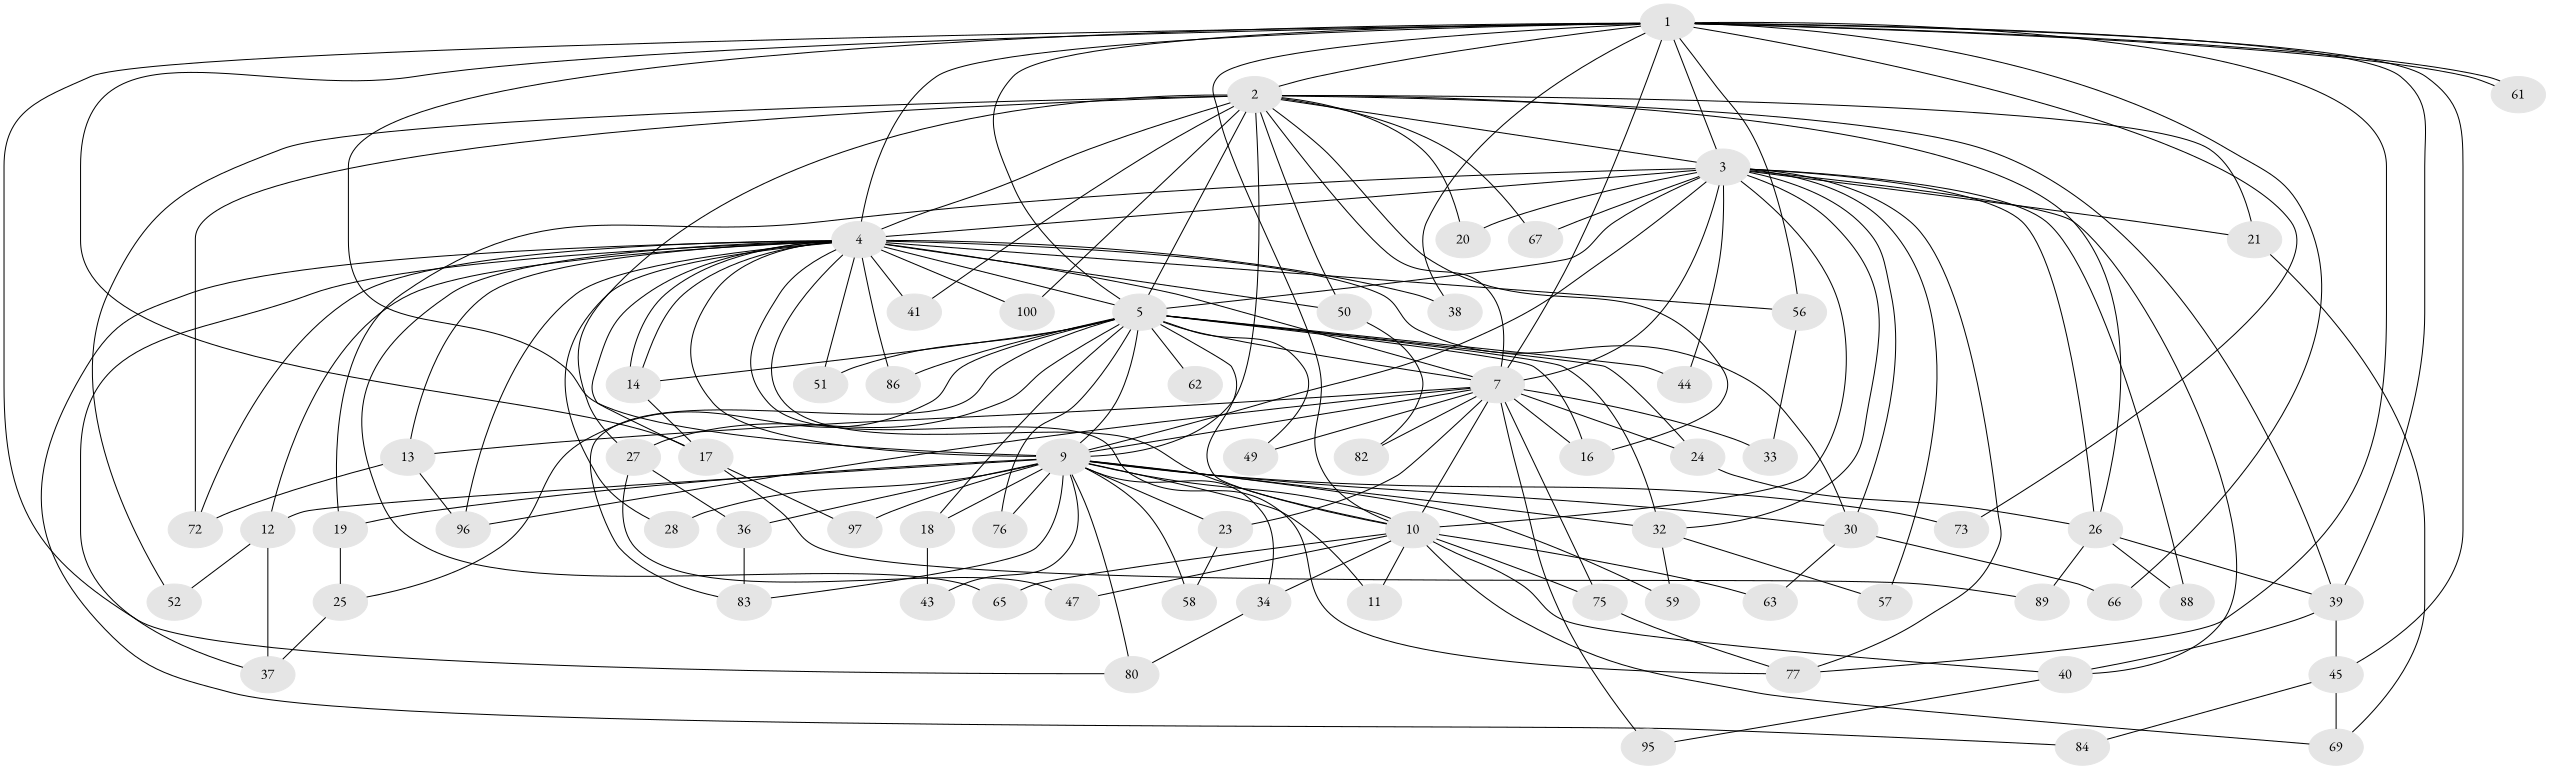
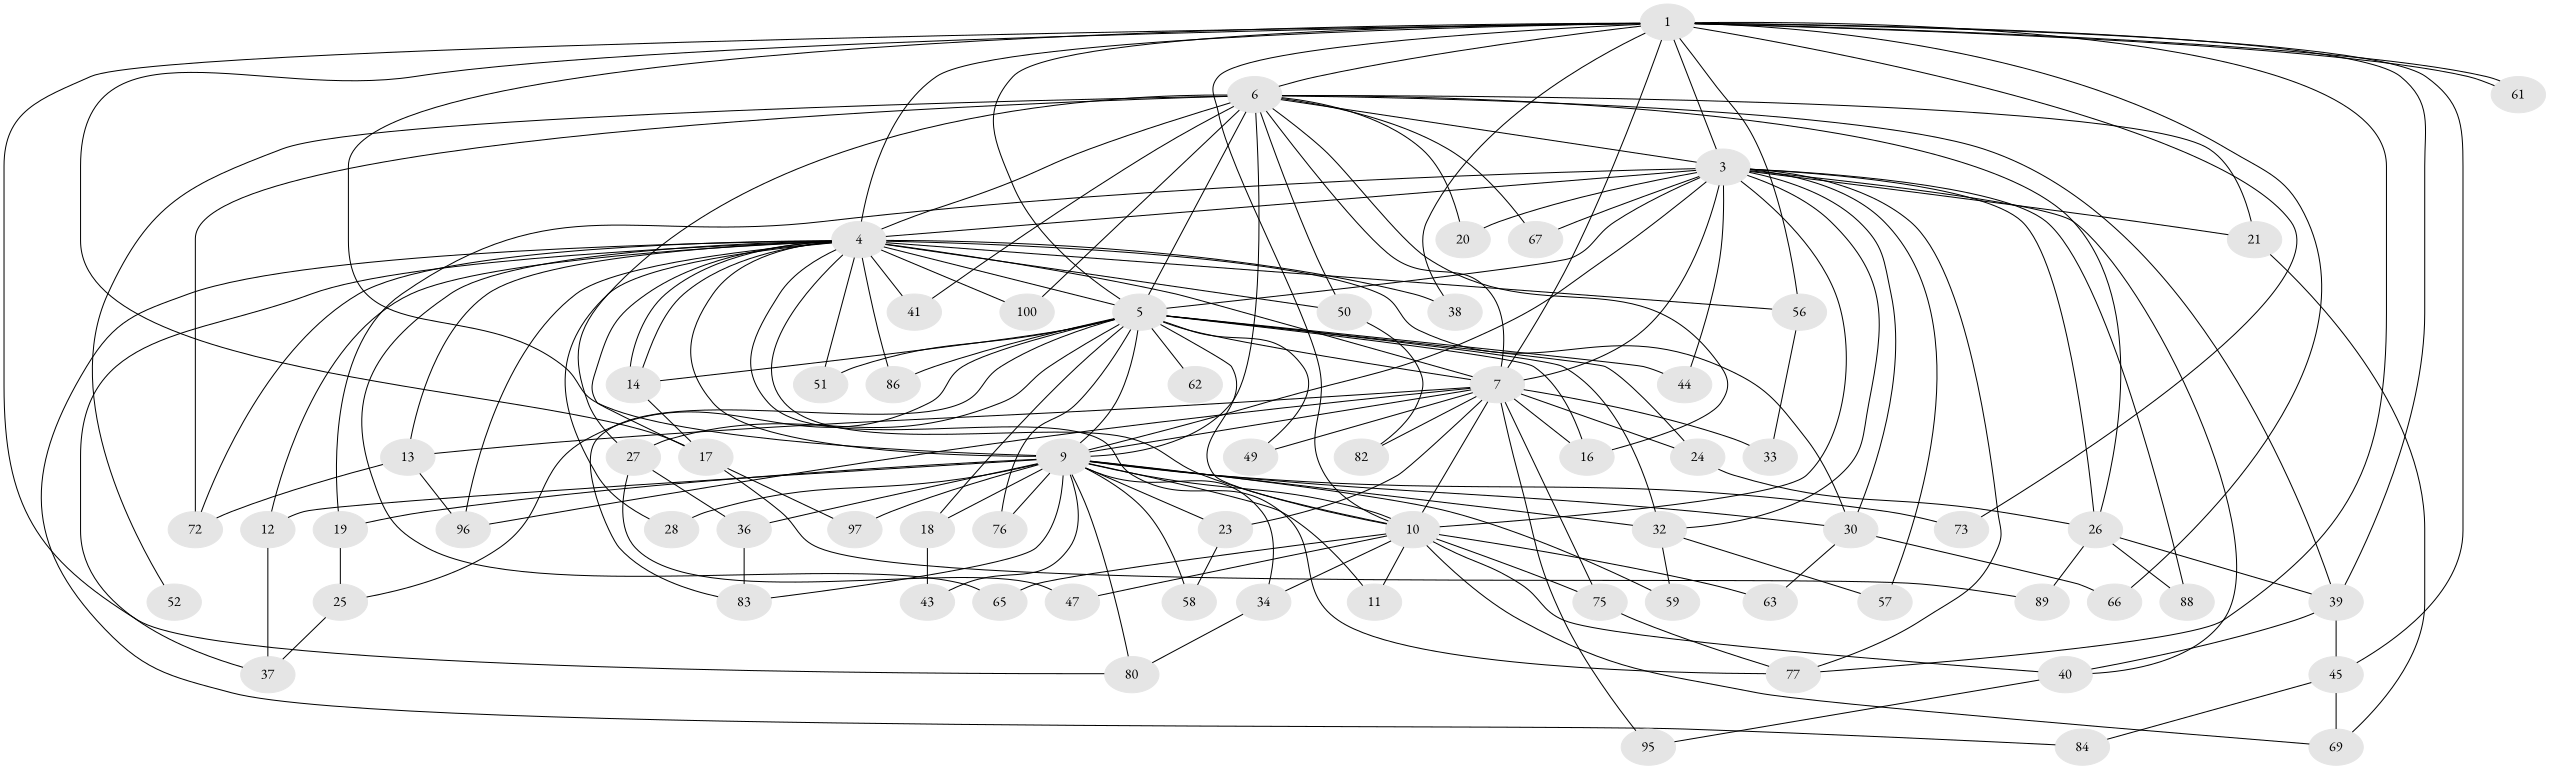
(1255, 95) -> (1255, 95)
(221, 566) -> none
